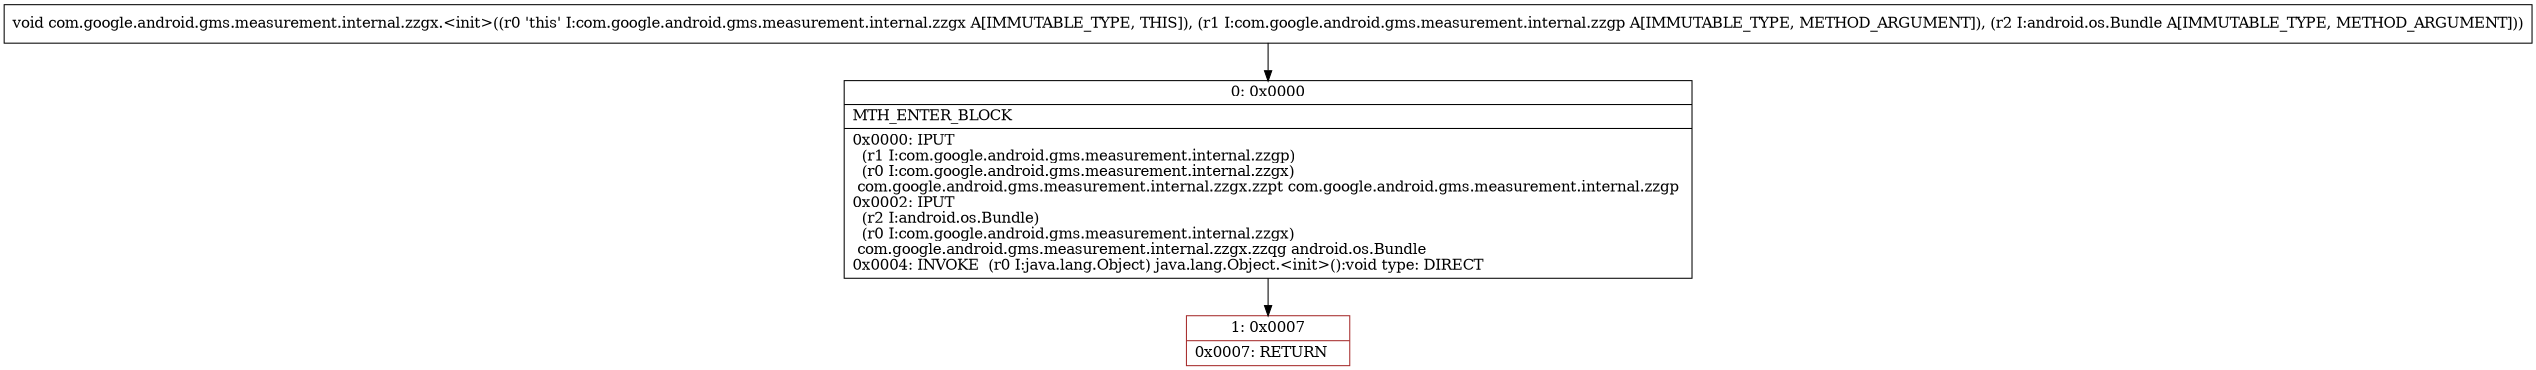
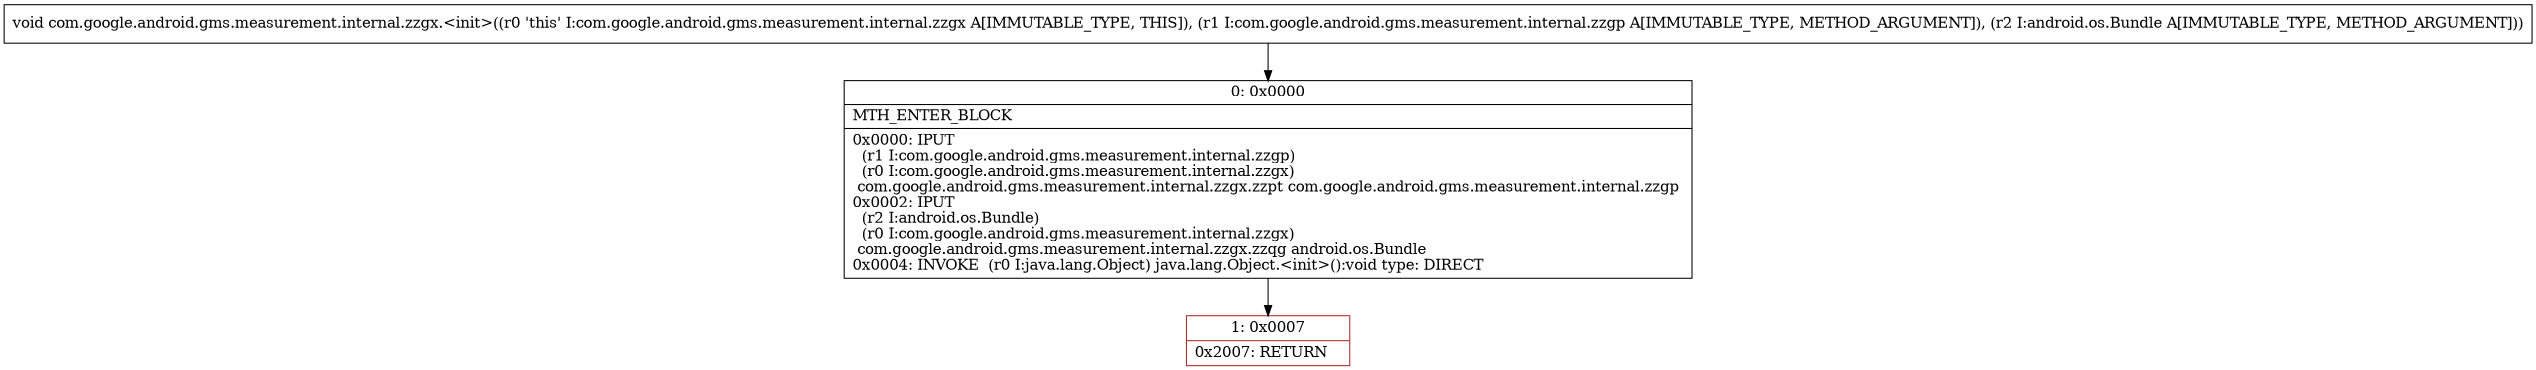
(1268, 353) -> (1268, 353)
